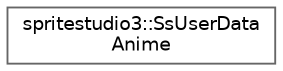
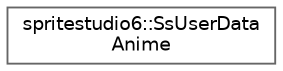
(141, 36) -> (141, 36)
